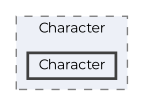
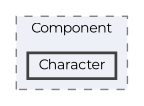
(72, 29) -> (72, 29)
